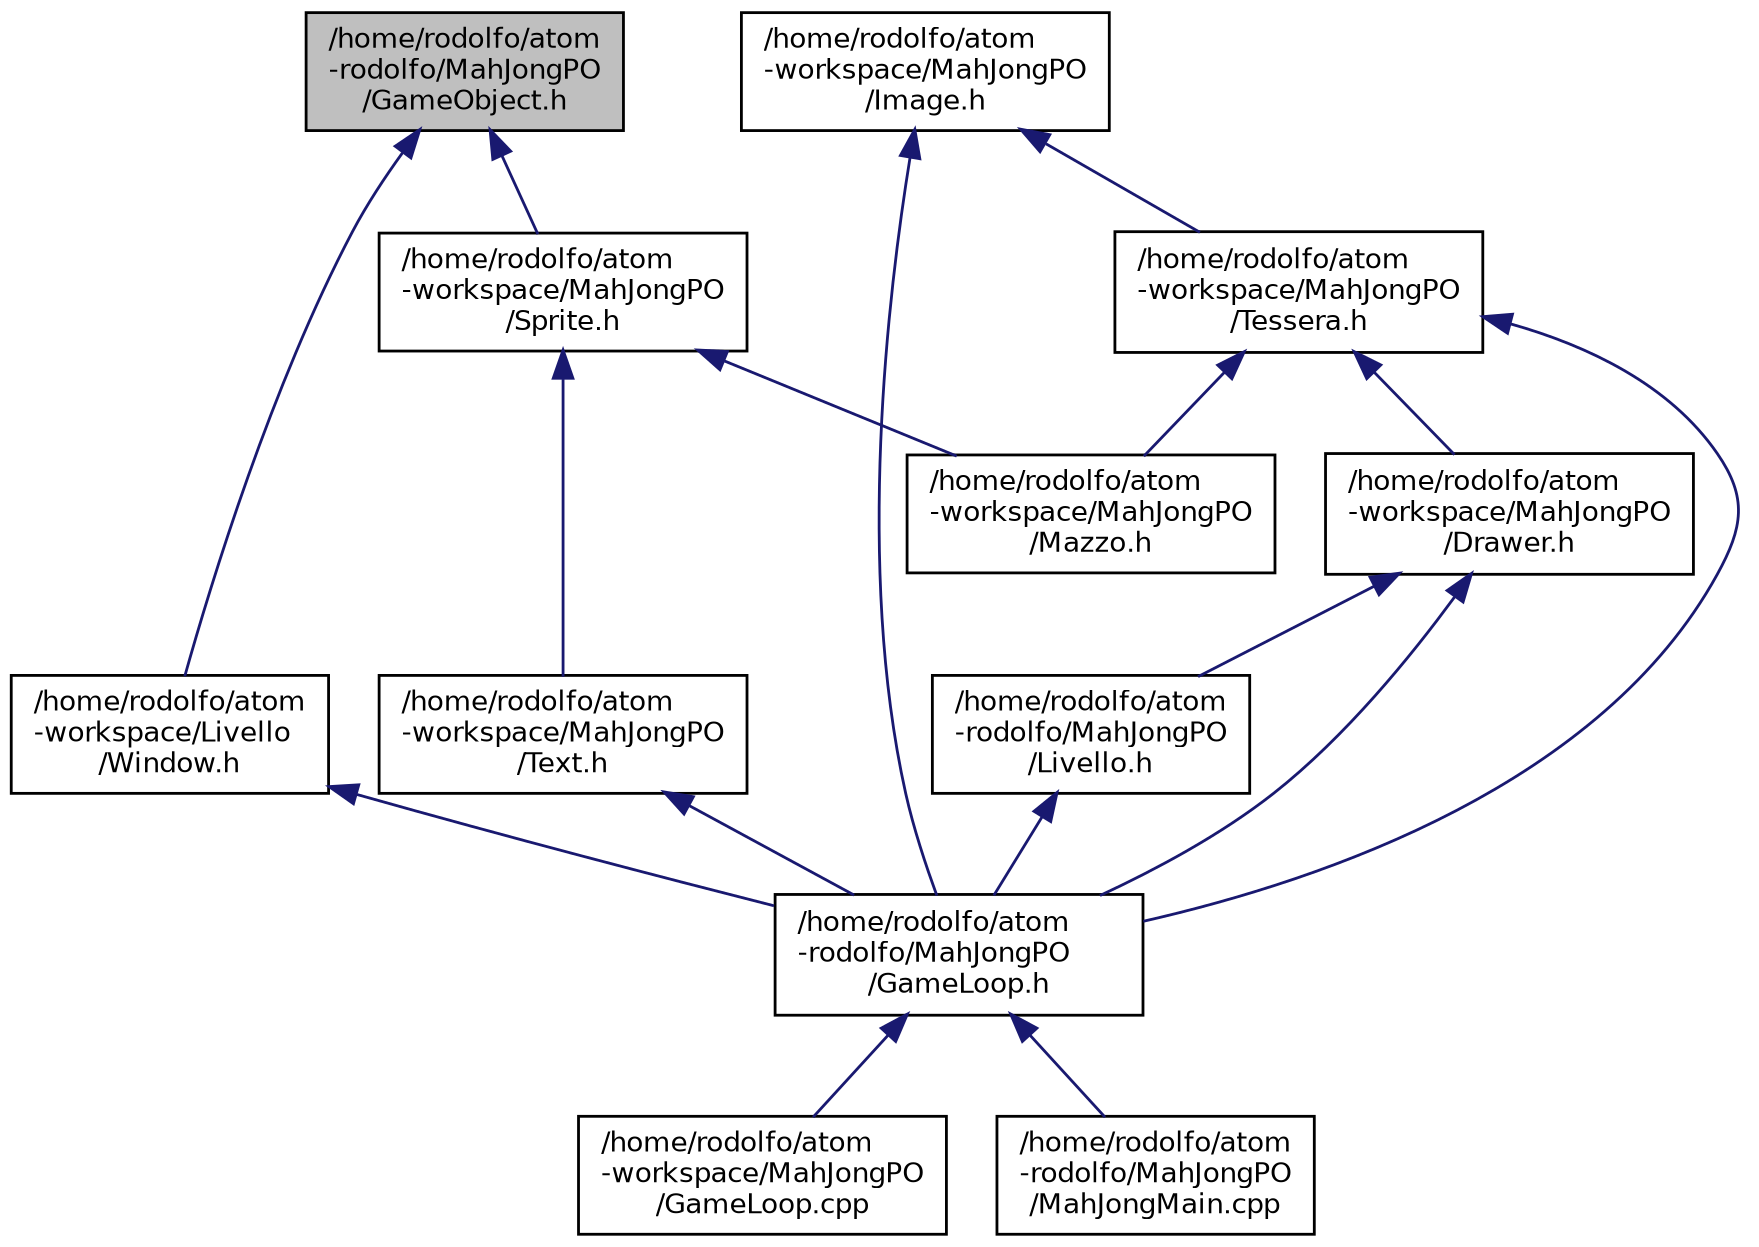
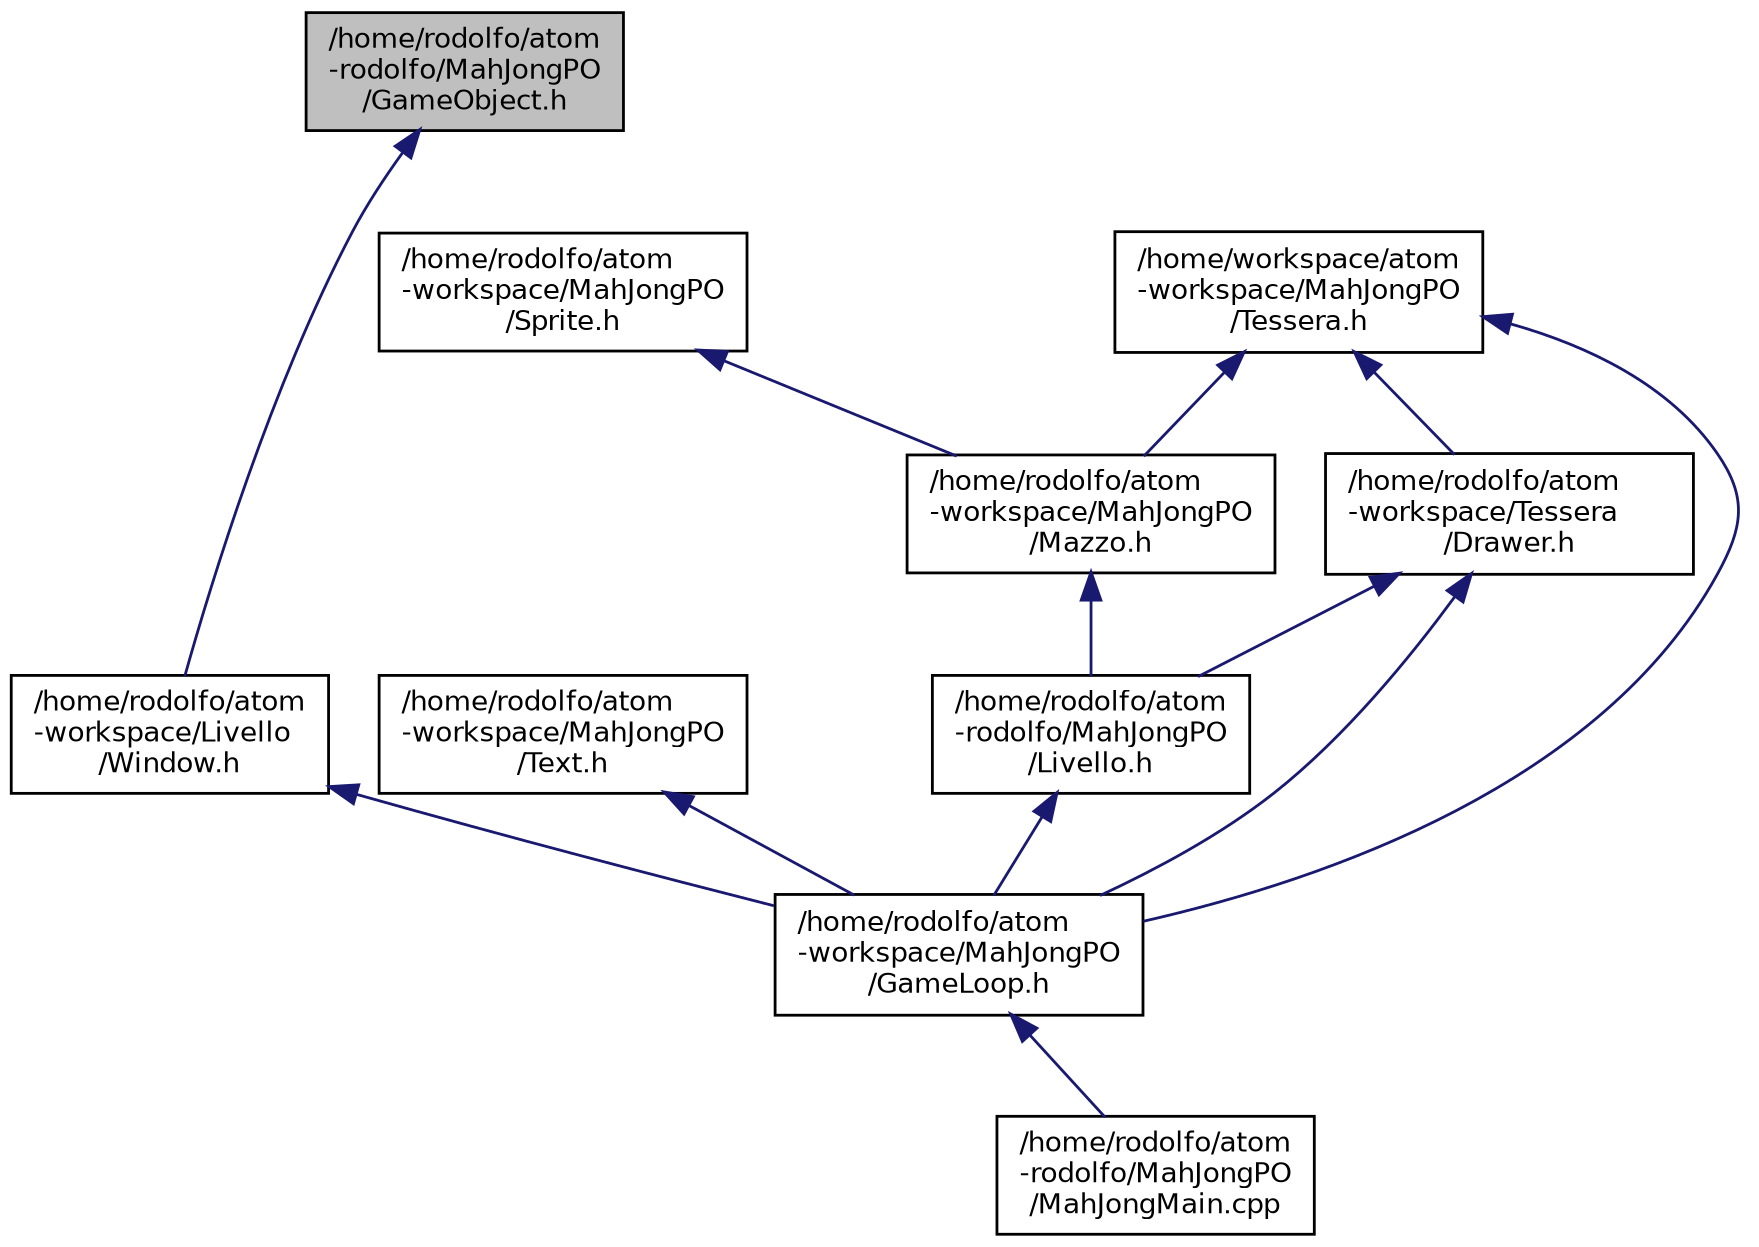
(925, 72) -> none
(520, 195) -> none
(1299, 292) -> (1299, 292)
(1509, 514) -> (1509, 514)
(563, 528) -> none
none -> (1091, 639)
(959, 955) -> (959, 955)
(762, 1175) -> none
